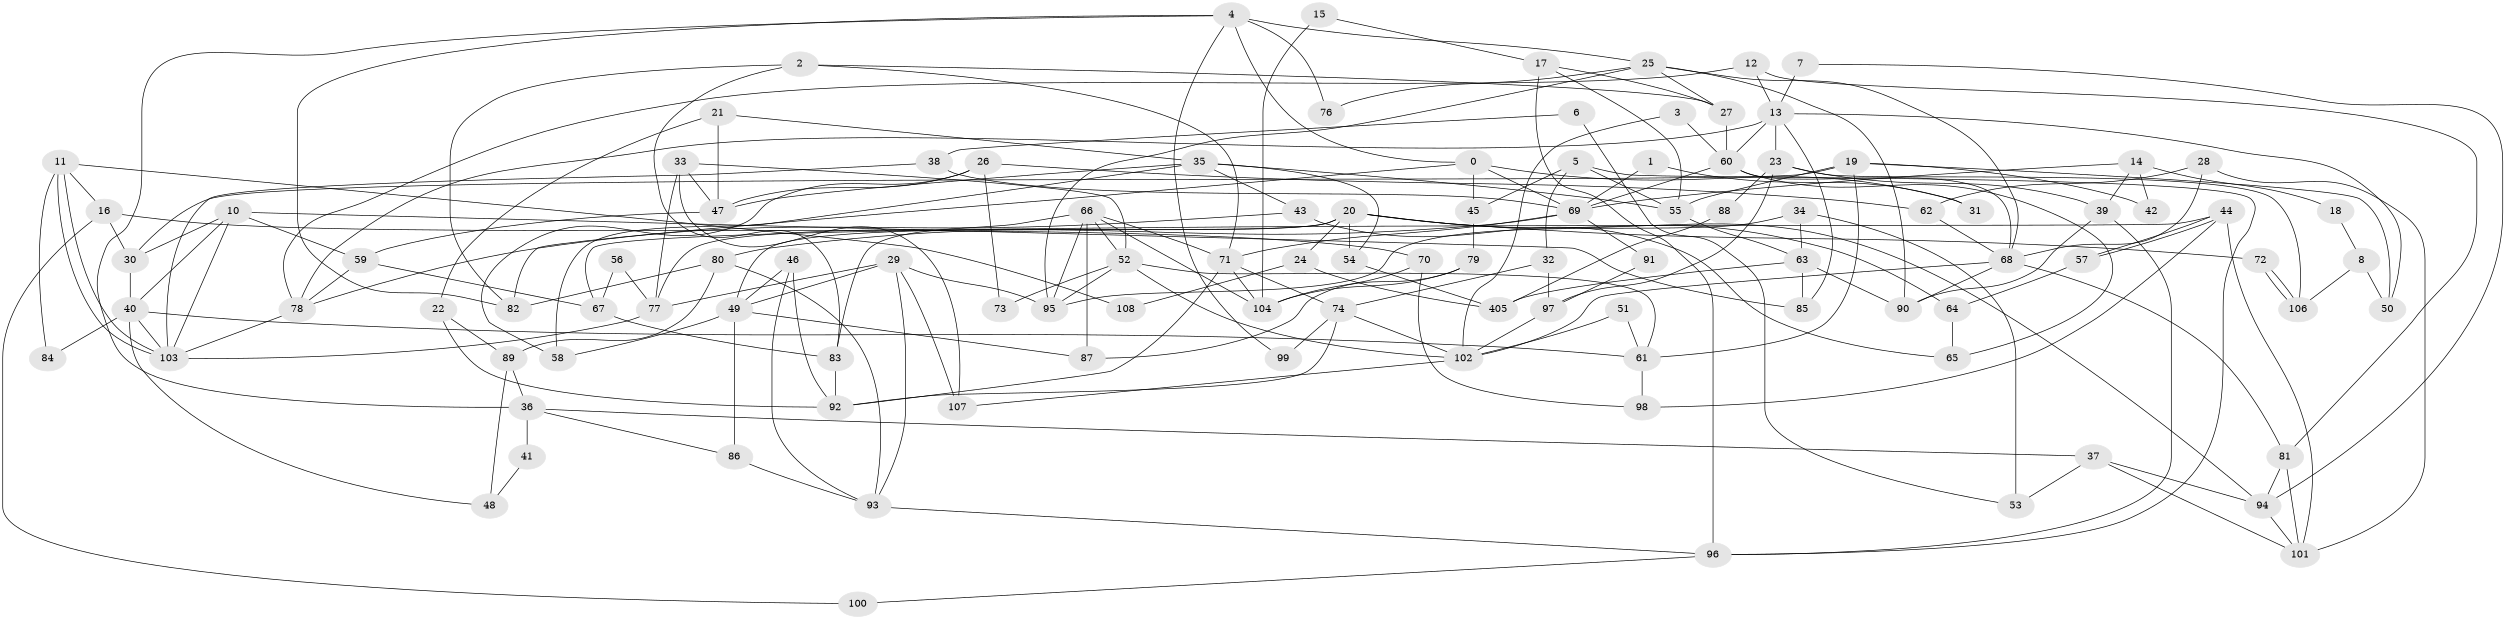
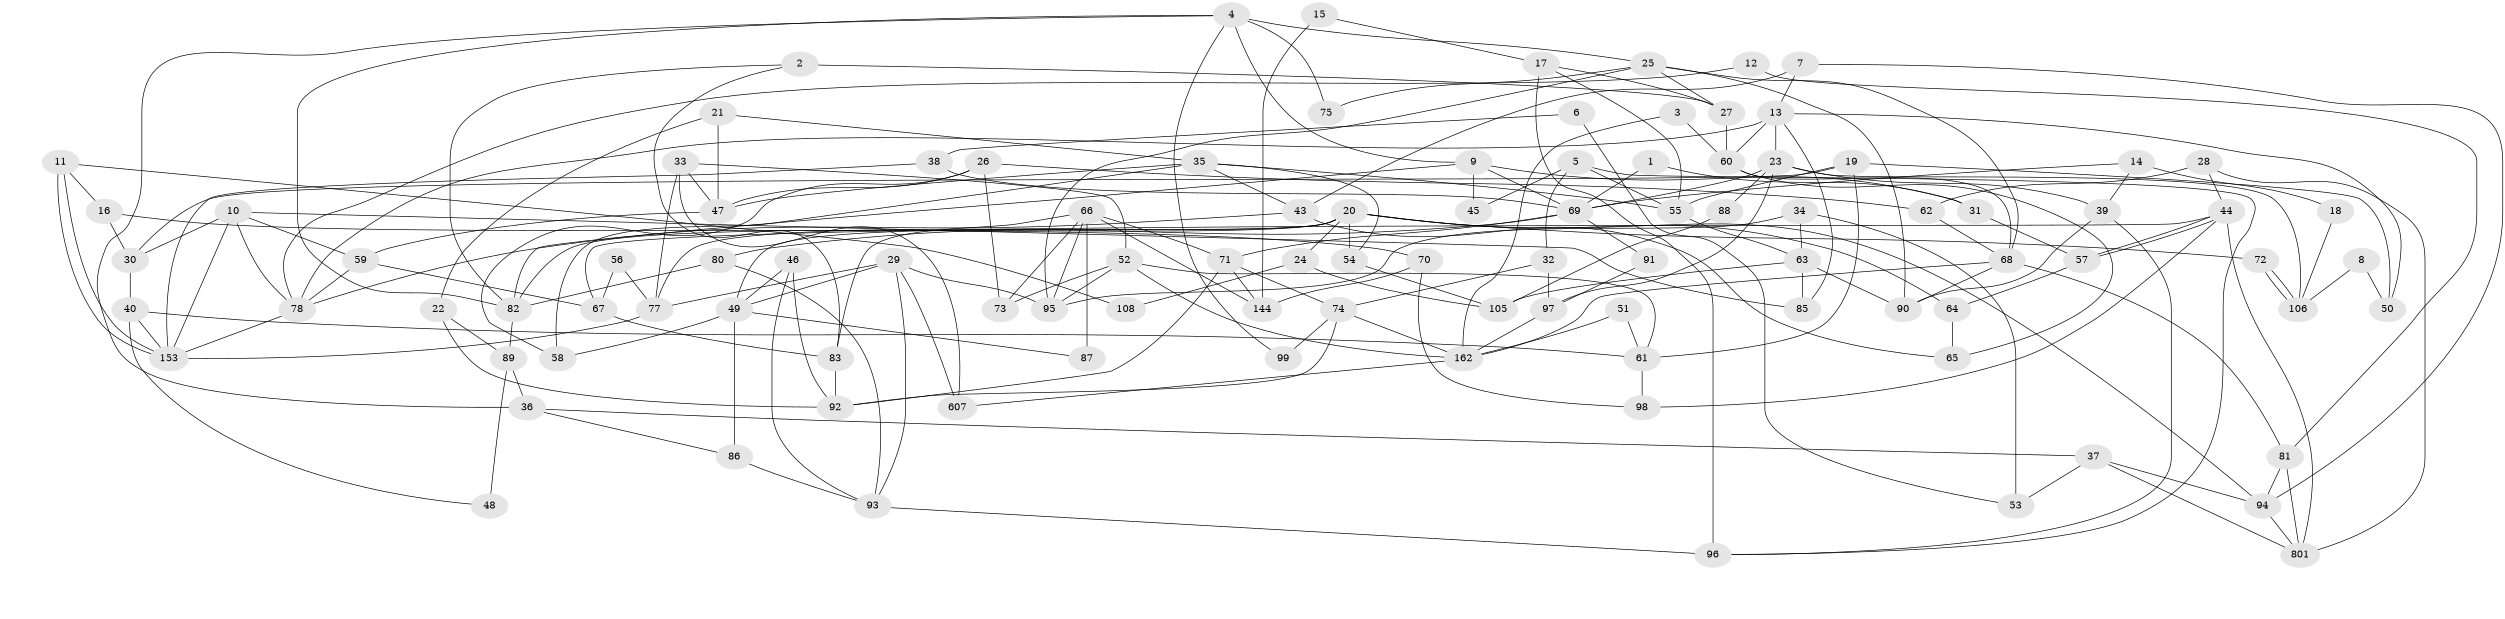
(1766, 93) -> none
(1078, 94) -> none
none -> (1541, 104)
(1326, 113) -> (1326, 113)
(1474, 162) -> (1474, 162)
(1624, 195) -> (1703, 186)
(2152, 211) -> none
none -> (917, 230)
none -> (2029, 236)
(2349, 236) -> (2317, 260)
(1108, 239) -> (1040, 264)
(2114, 244) -> (2215, 187)
(182, 261) -> (257, 265)
(1474, 261) -> none
(1262, 310) -> (1262, 310)
(1498, 310) -> (1498, 310)
(616, 340) -> (511, 334)
(48, 359) -> none
(169, 359) -> (169, 359)
(1463, 359) -> (1463, 359)
(957, 408) -> (957, 408)
(527, 457) -> none
(2300, 555) -> (2300, 555)
(858, 604) -> none
